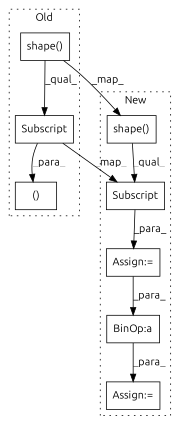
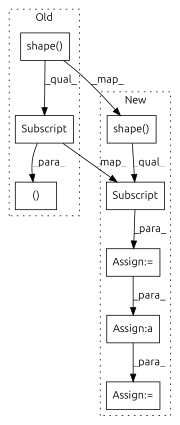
(133, 329) -> (133, 329)
